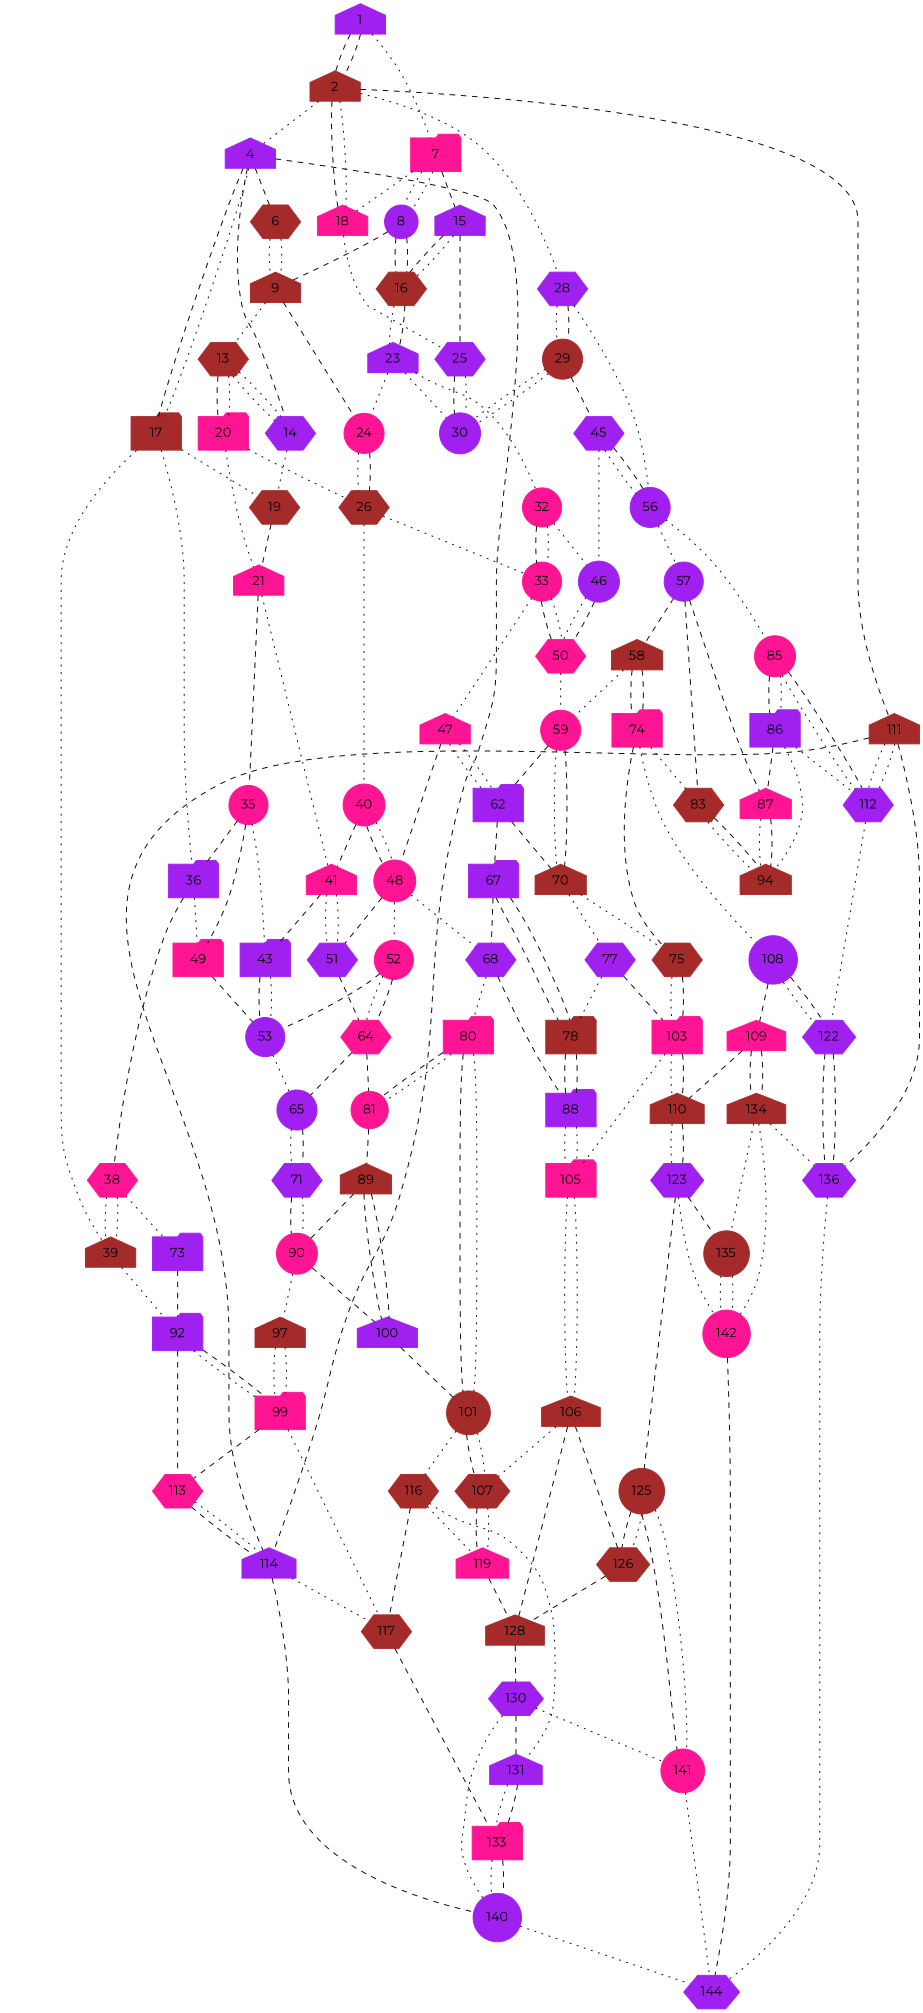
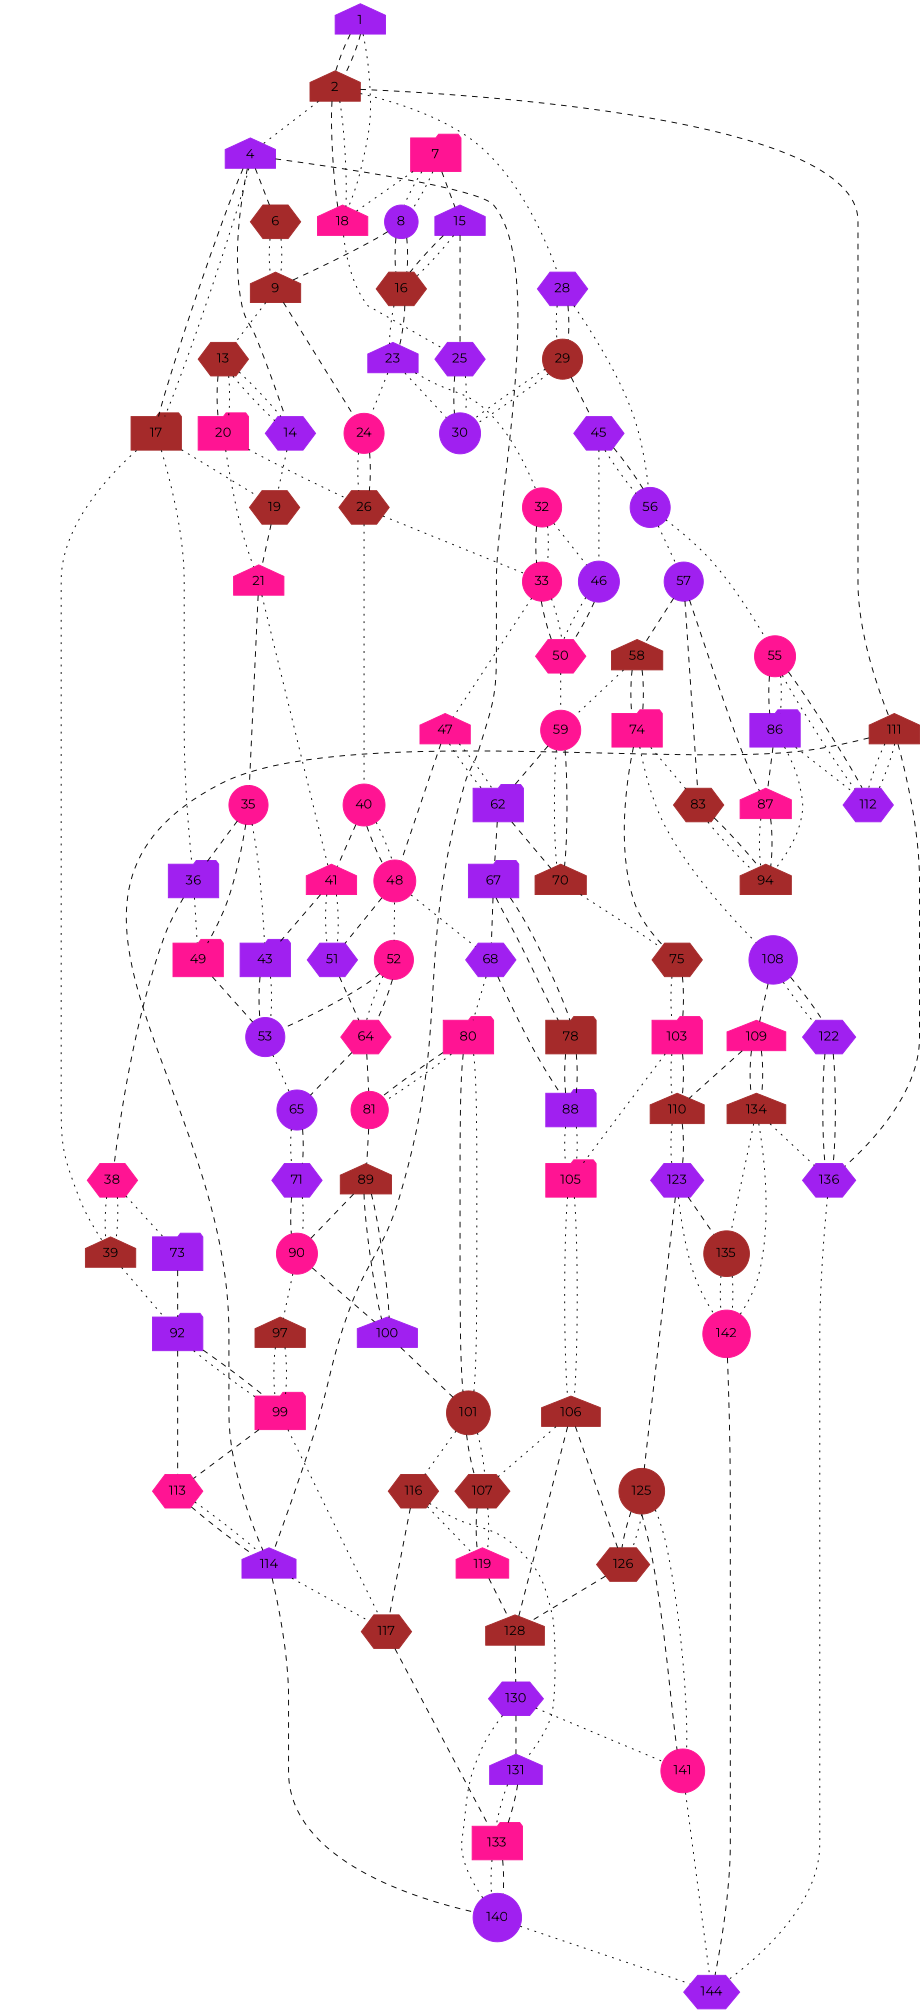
(406, 83) -> (370, 122)
(775, 656) -> (775, 656)
(849, 921) -> none
(610, 960) -> none
